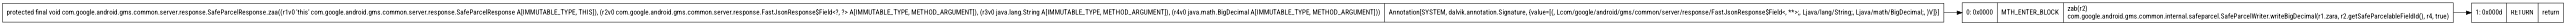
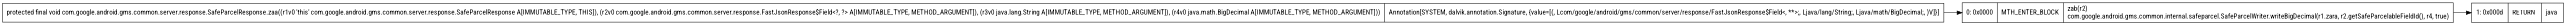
(2551, 12) -> (2552, 12)
